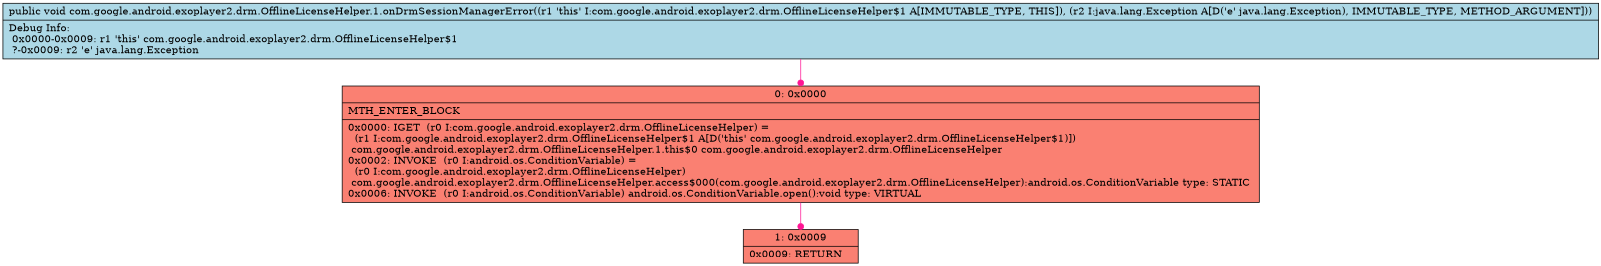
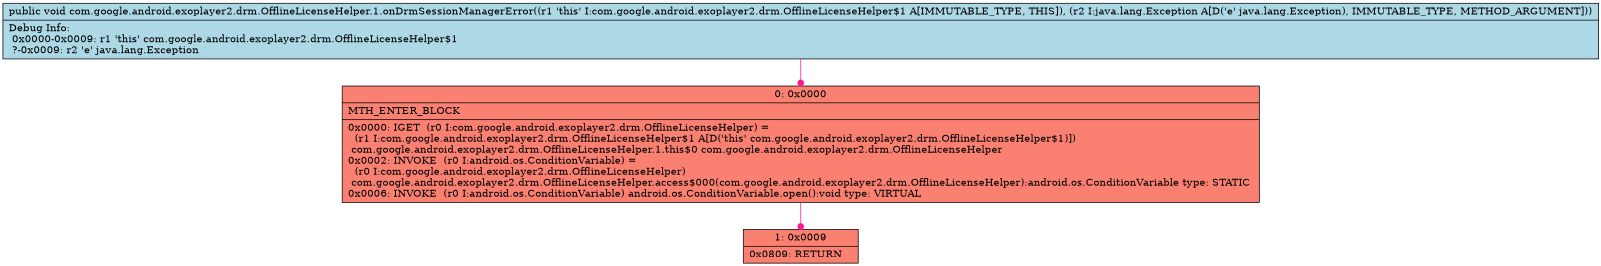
(801, 254) -> (801, 254)
